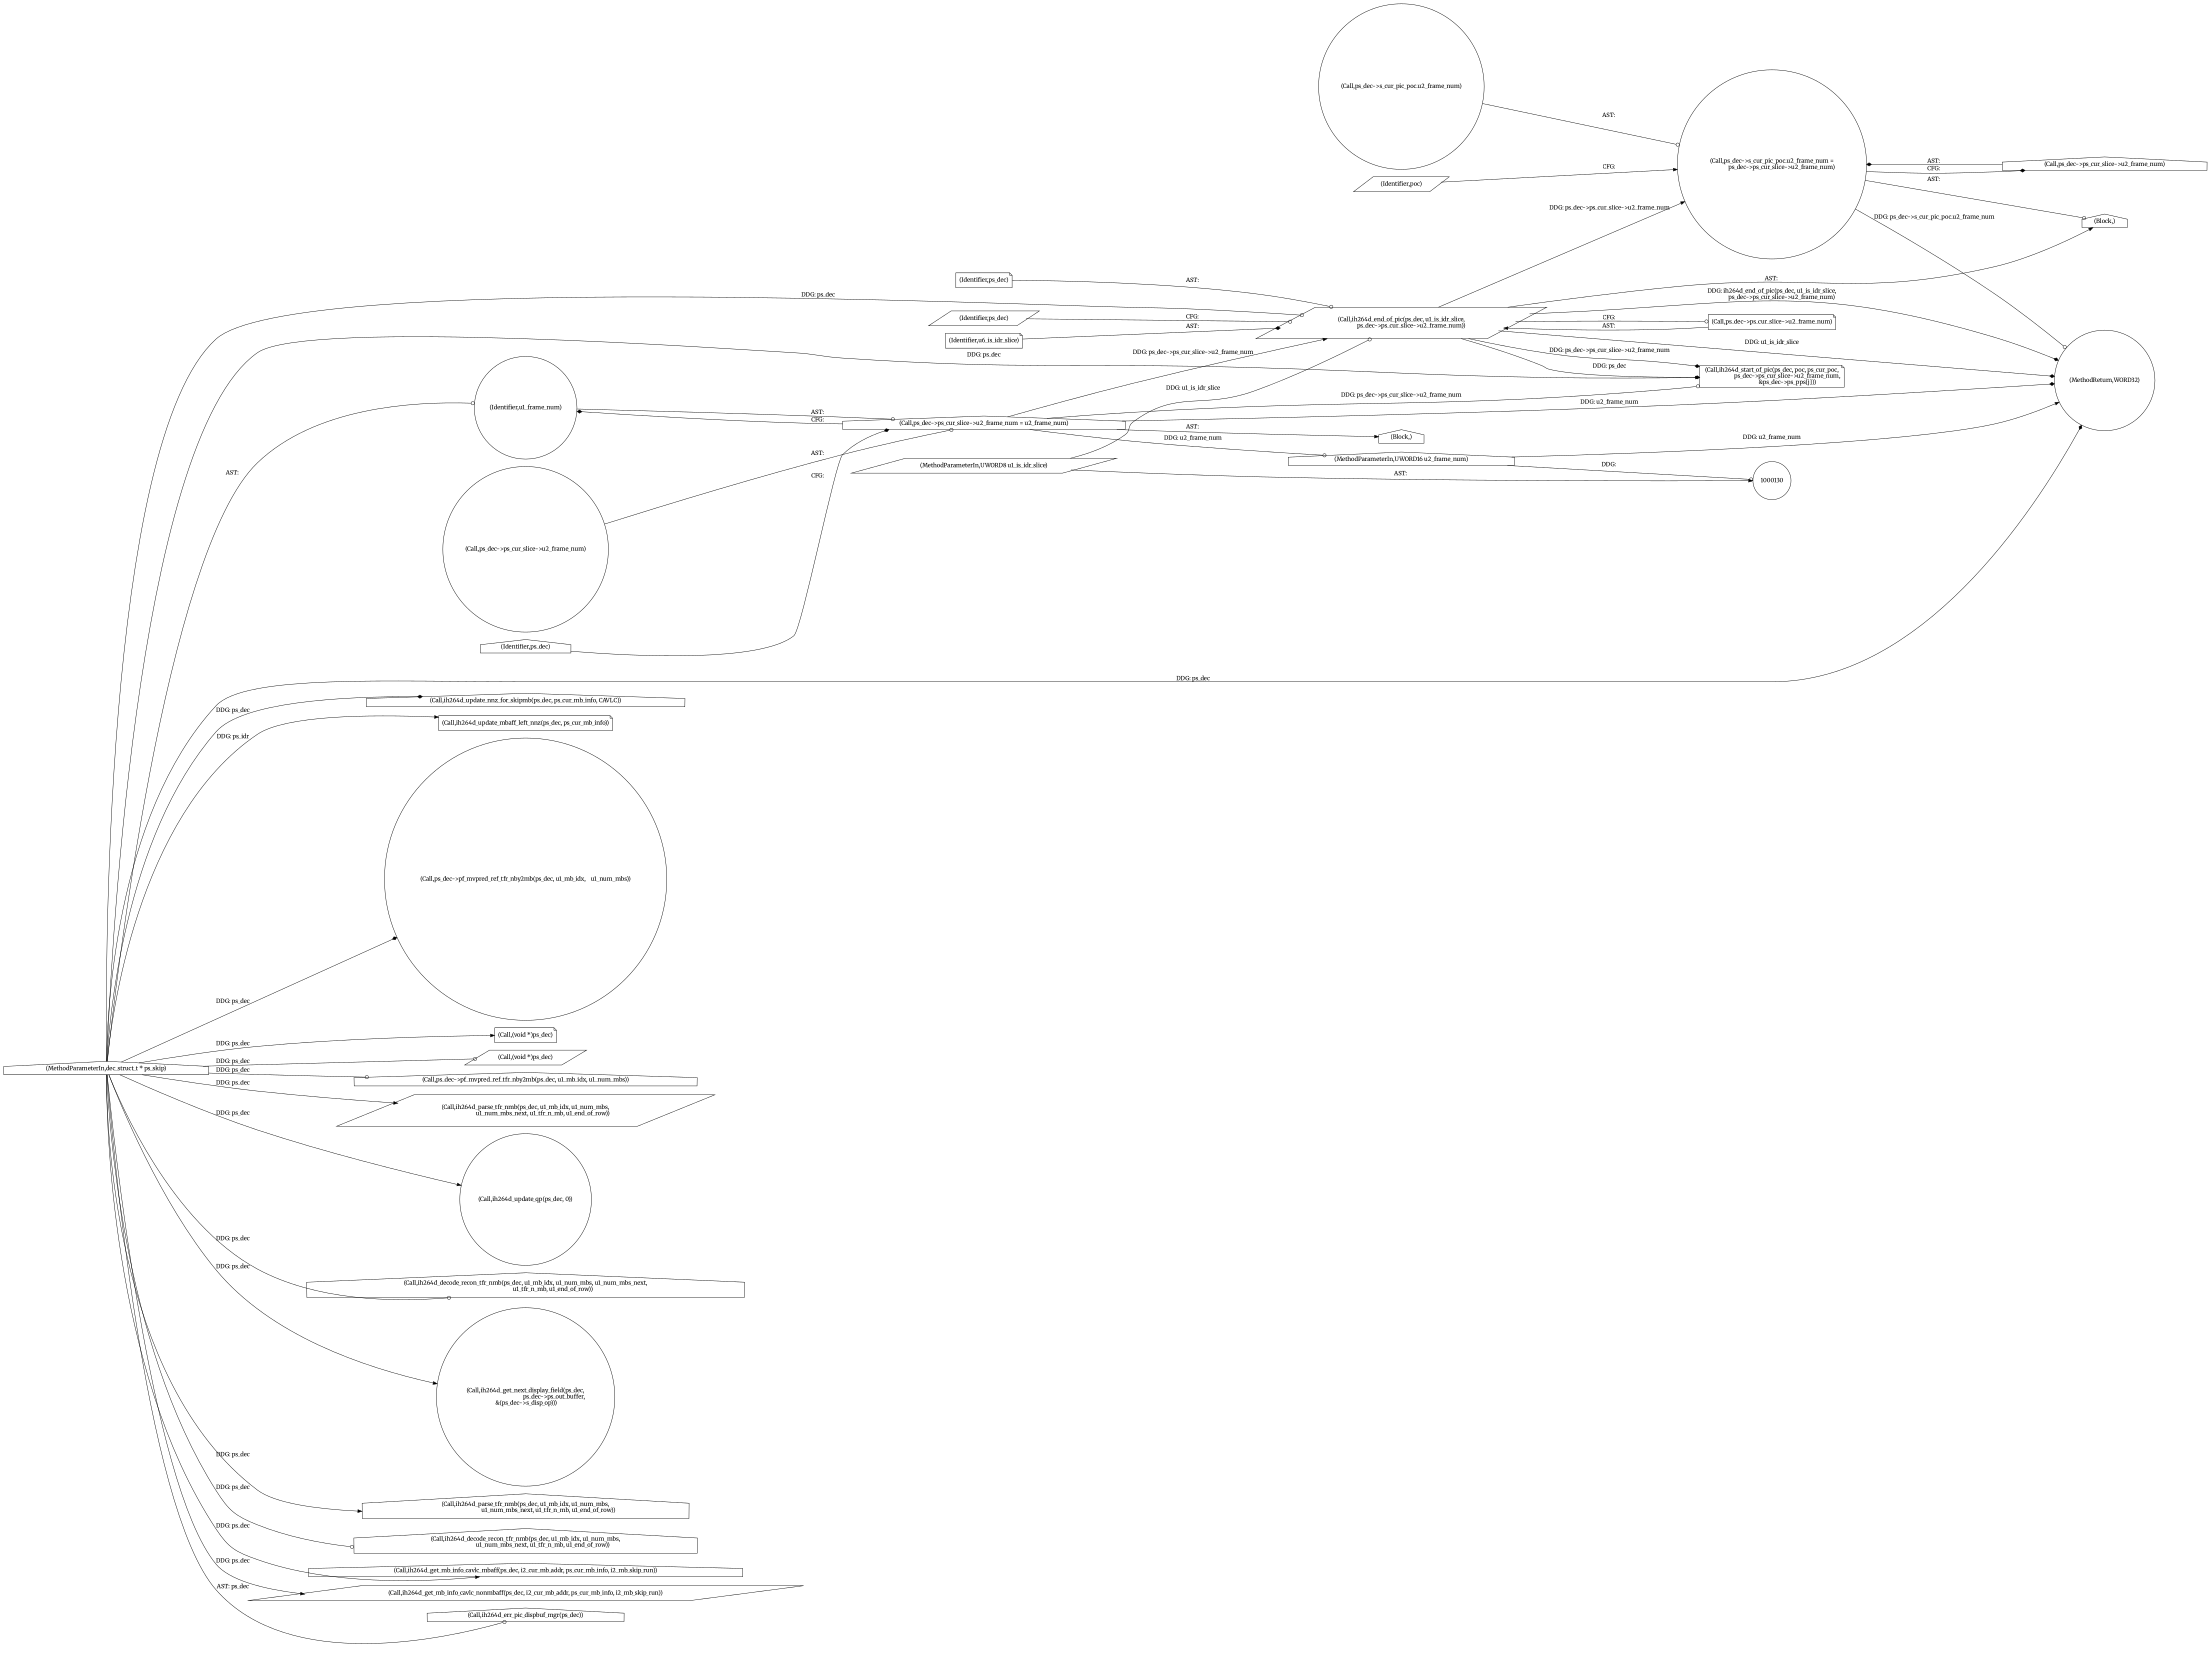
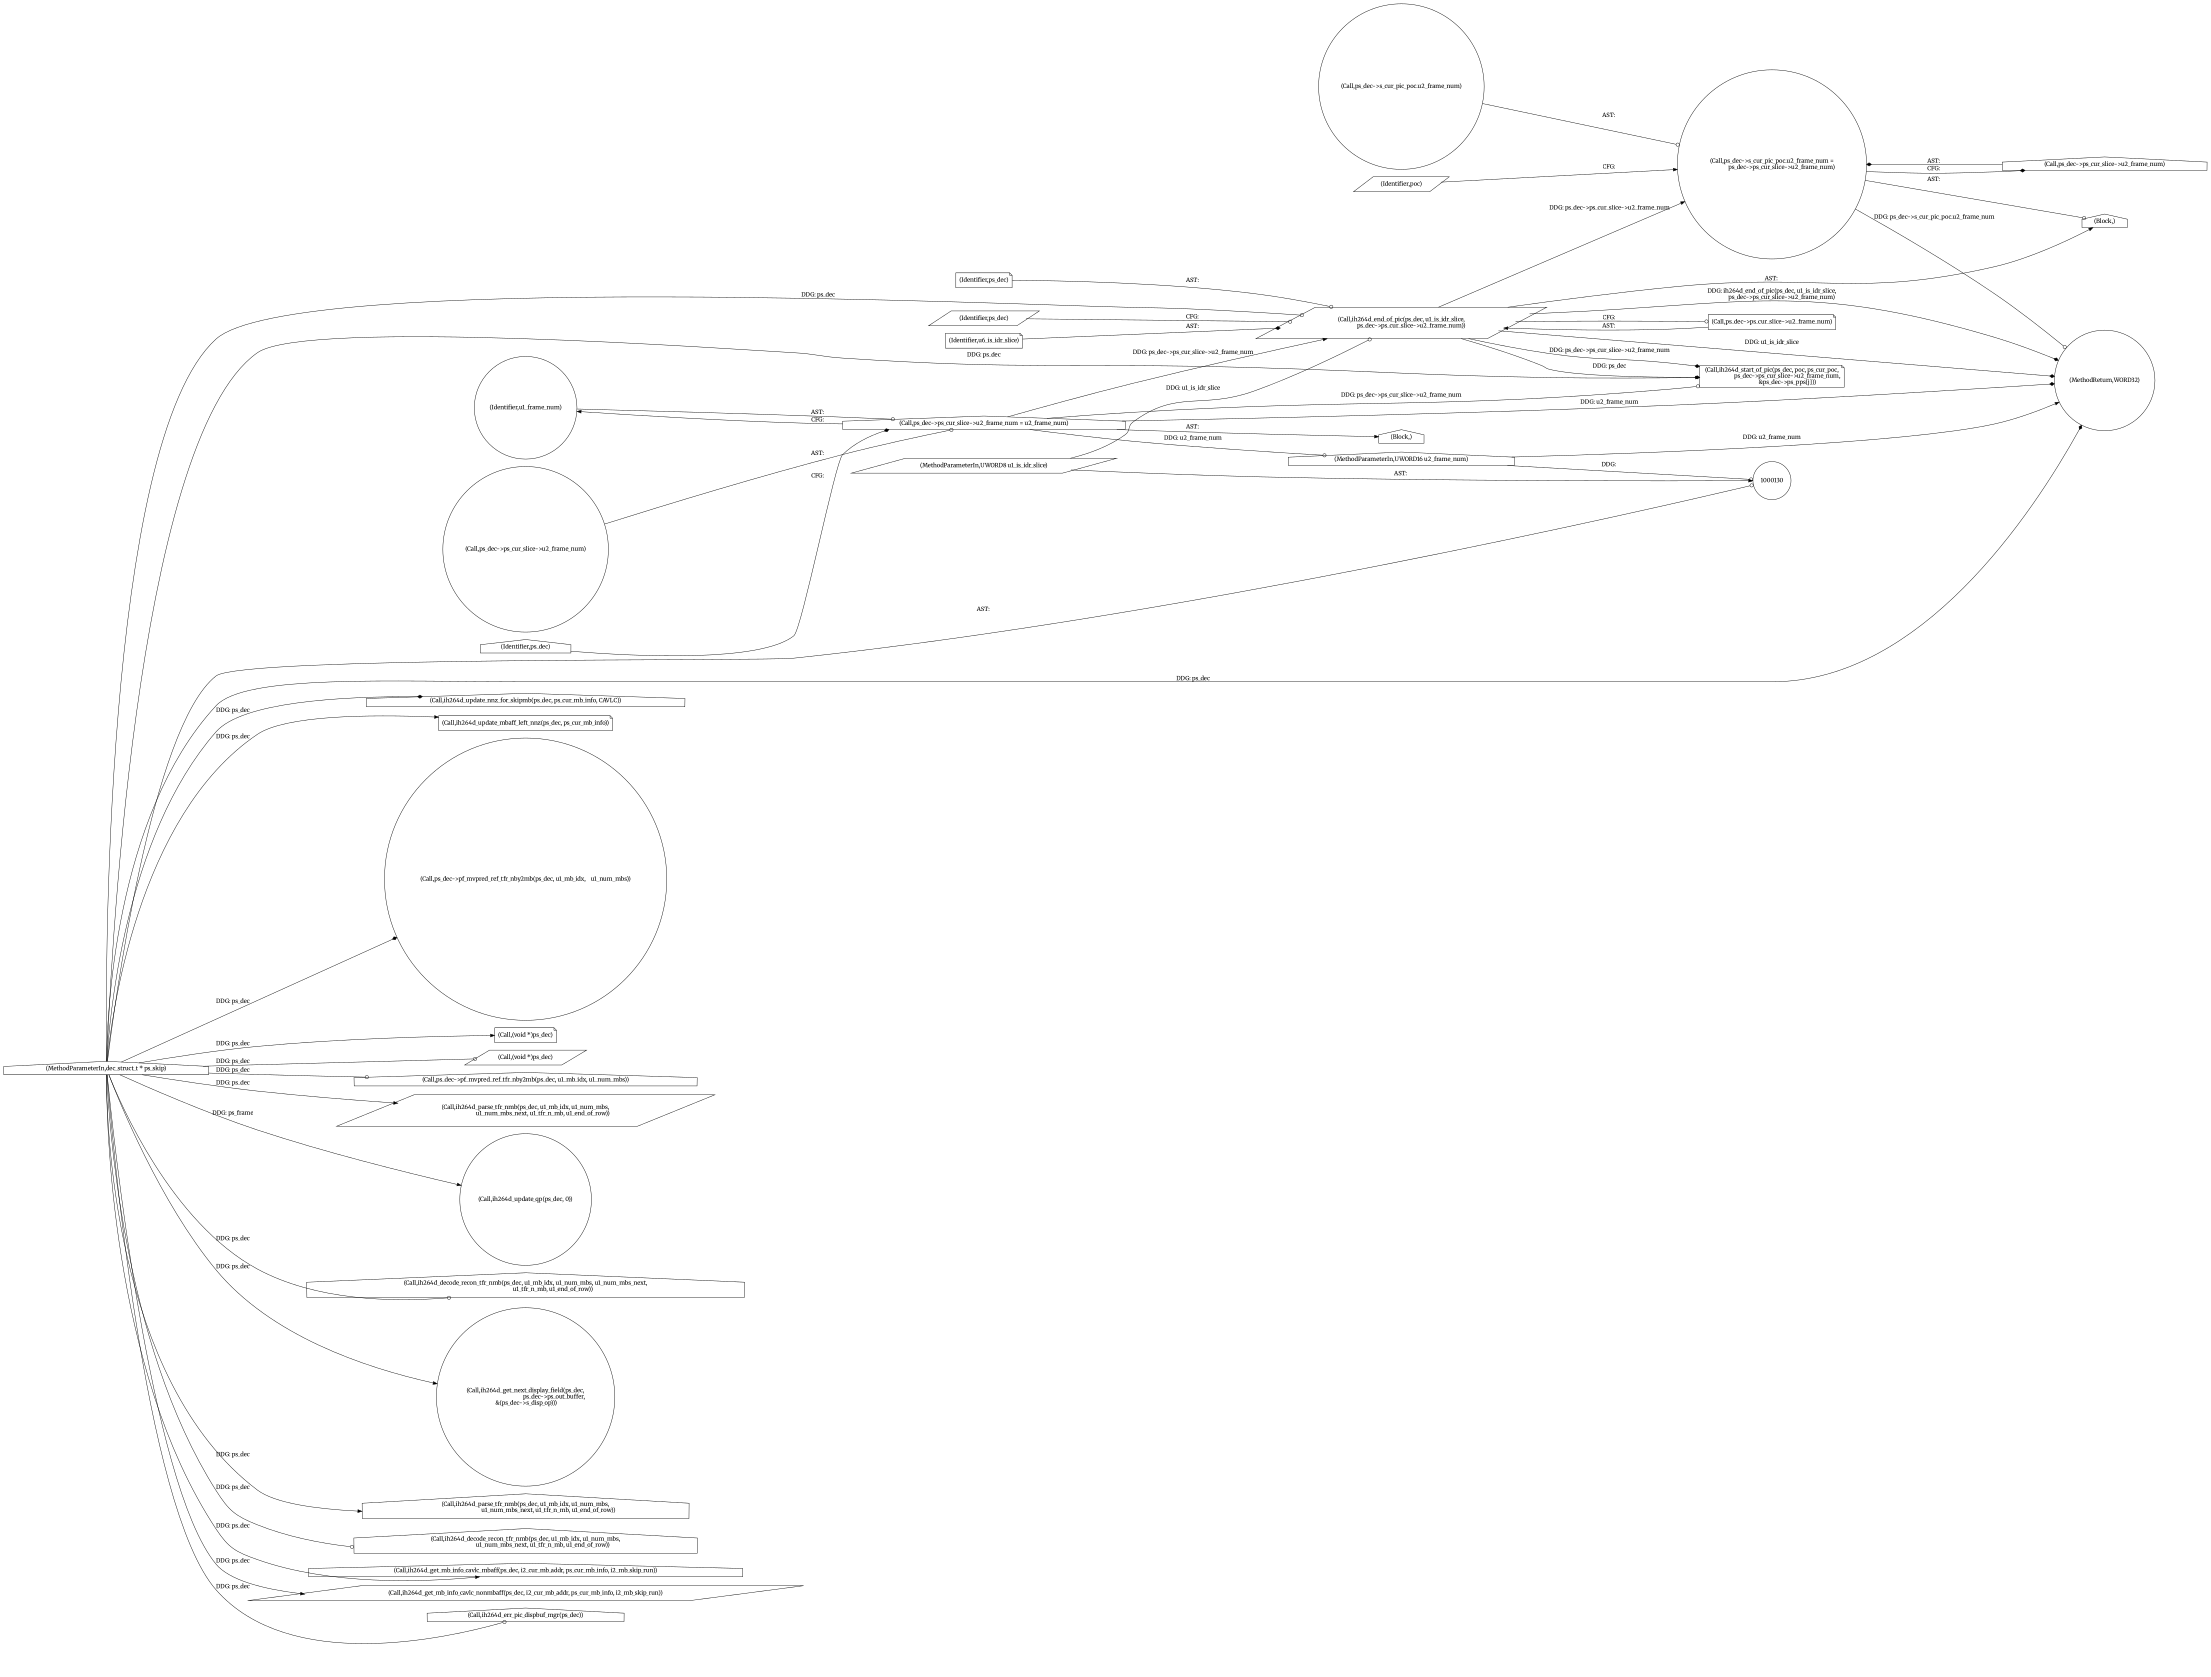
(712, 419) -> (712, 419)
(180, 643) -> (788, 658)
(233, 737) -> (233, 737)
(233, 1113) -> (233, 1113)
(233, 1587) -> (233, 1587)
